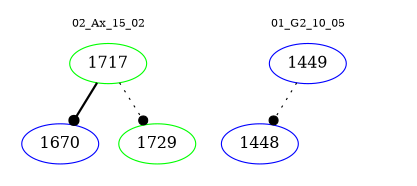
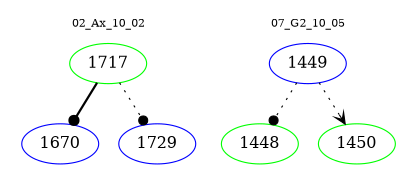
(109, 24) -> (109, 24)
(308, 24) -> (308, 24)
(157, 144) -> (157, 144)
(260, 144) -> (260, 144)
none -> (357, 144)
